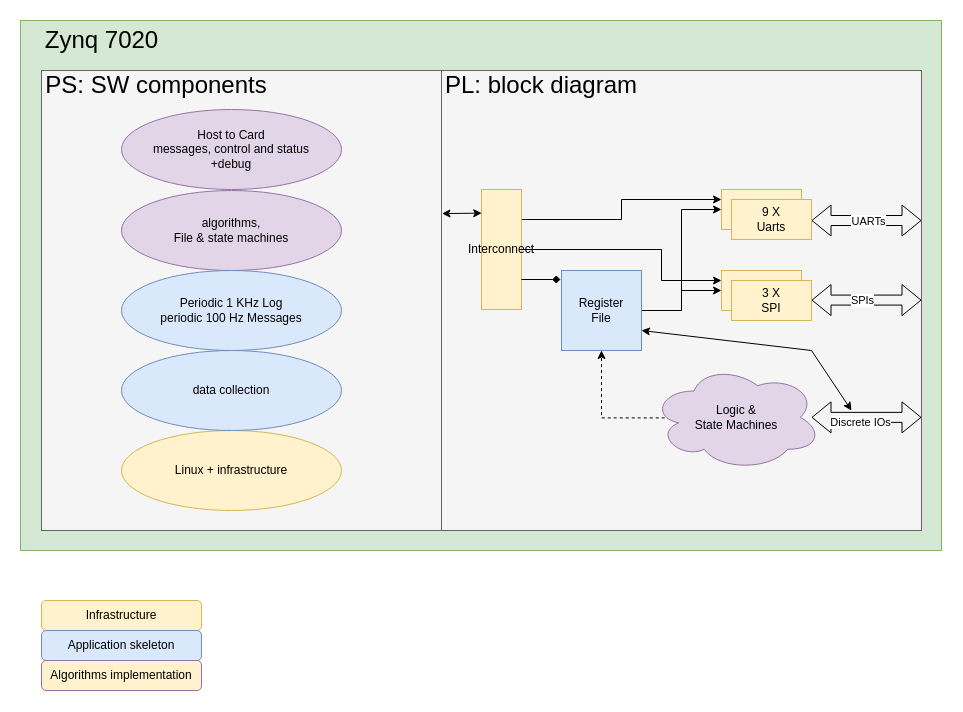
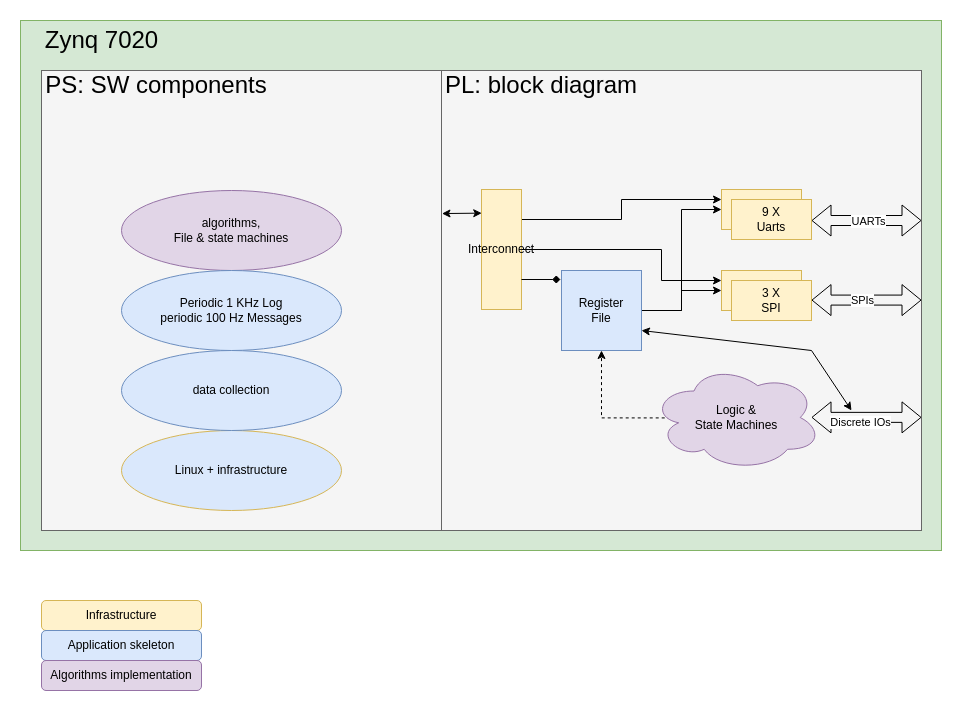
(232, 150) -> none
(232, 471) -> (232, 471)
(122, 676) -> (122, 676)
